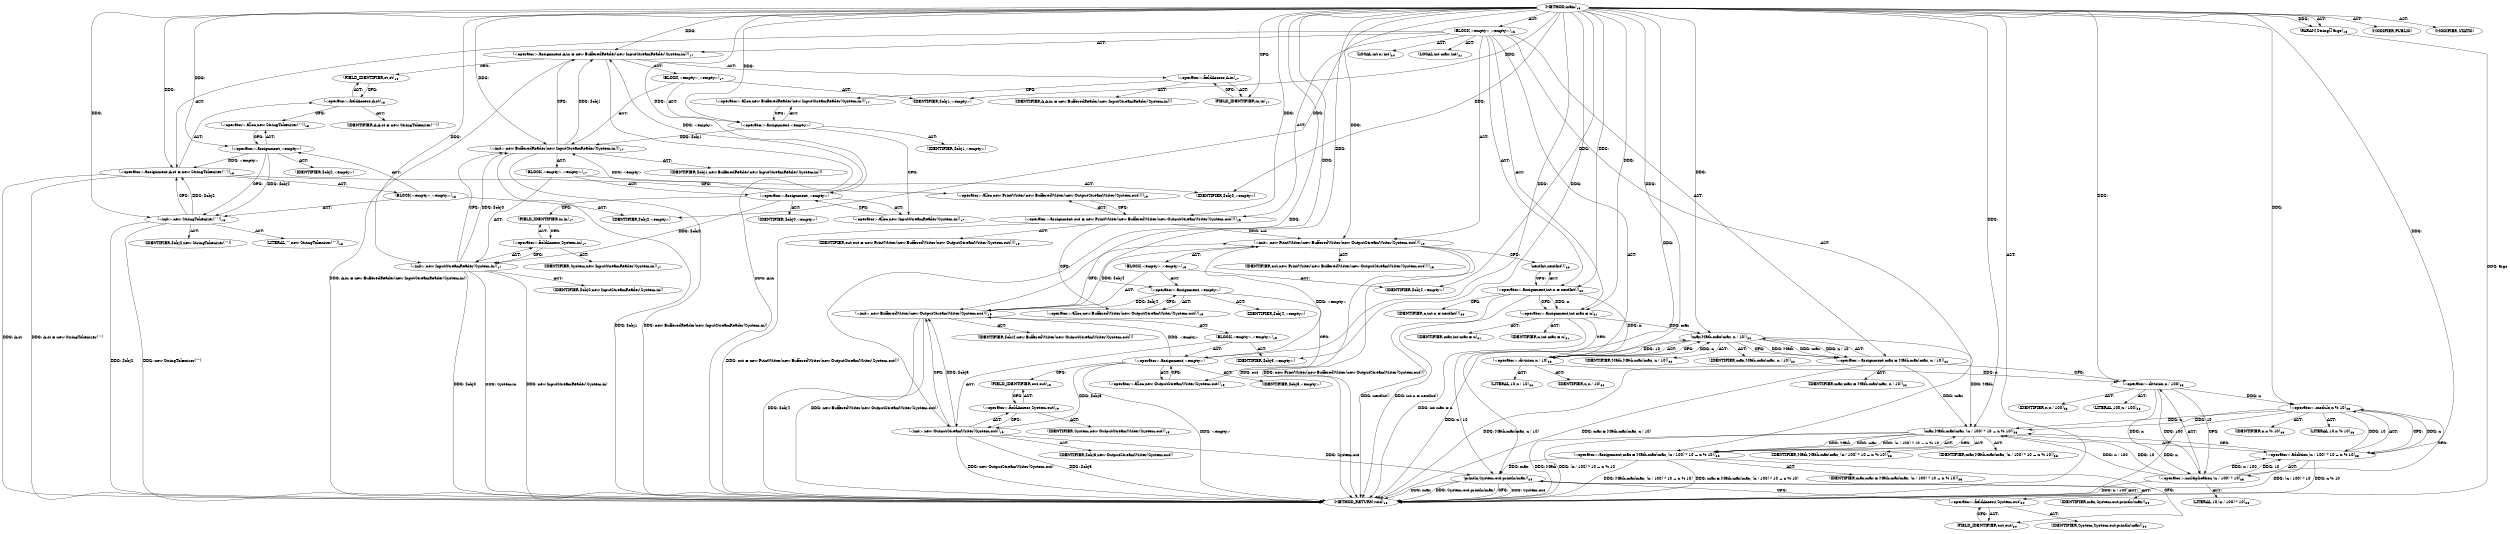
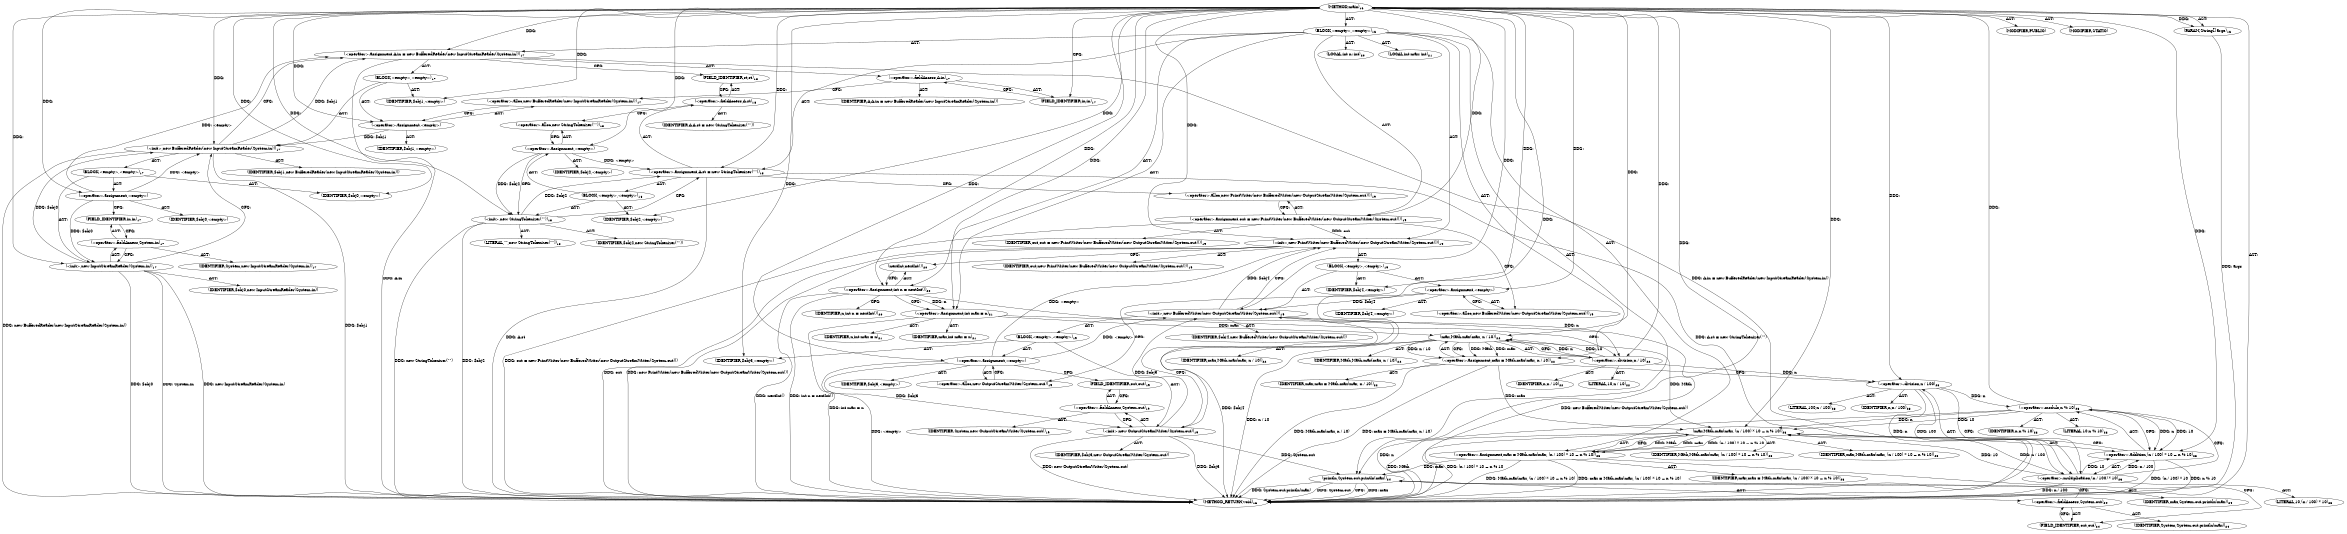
(2122, 18) -> (1885, 17)
(909, 220) -> none
